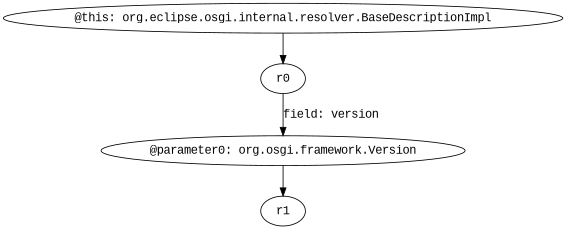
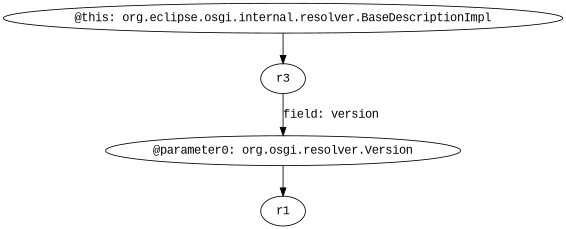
(283, 79) -> (283, 79)
(283, 151) -> (283, 151)
